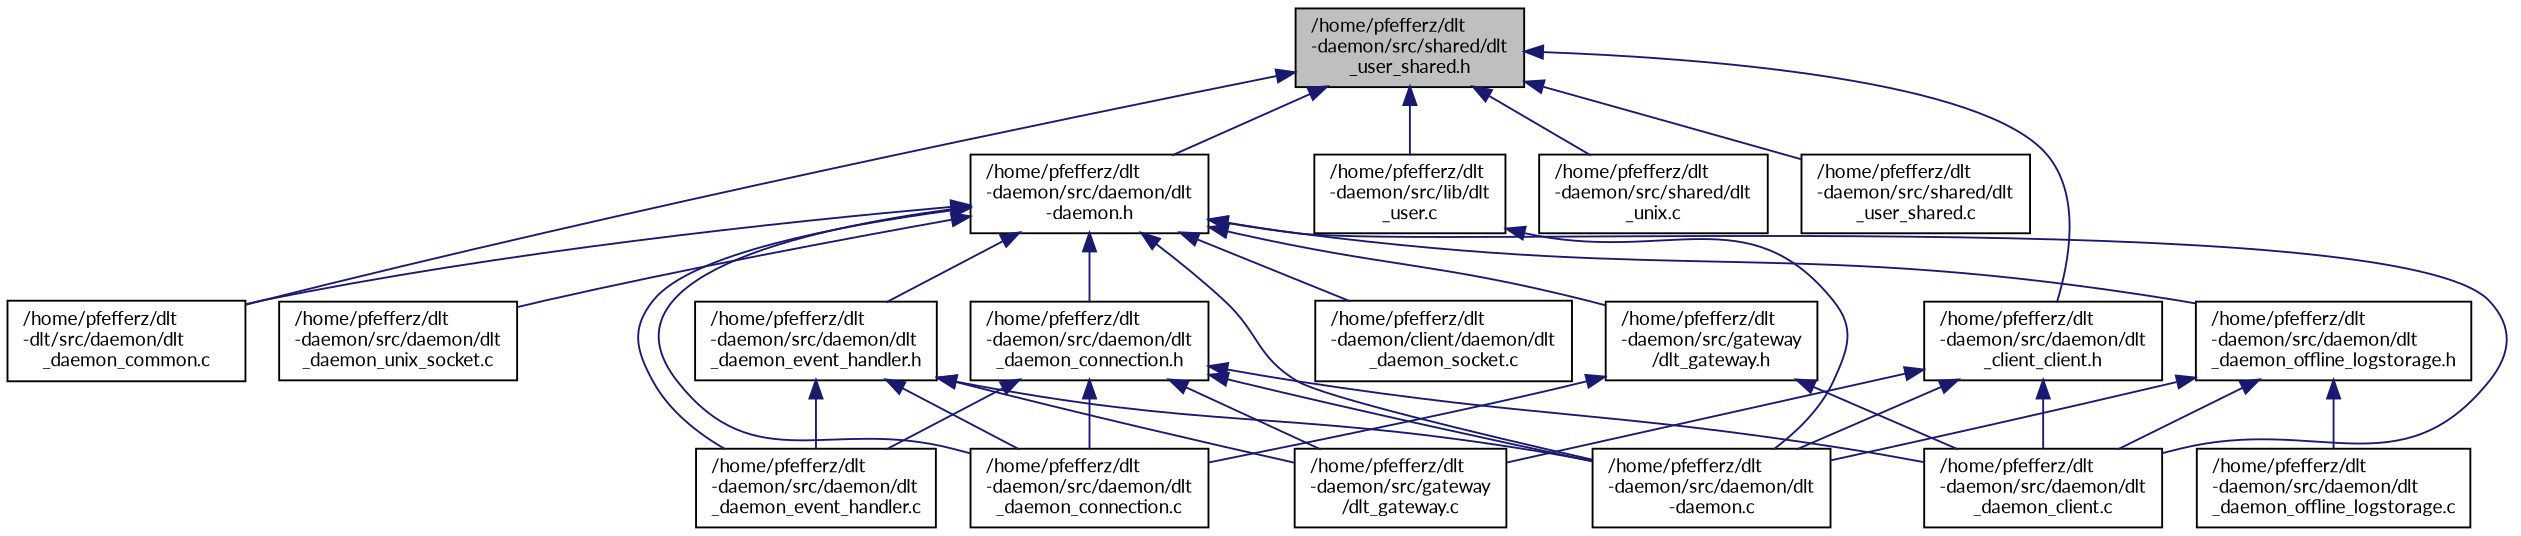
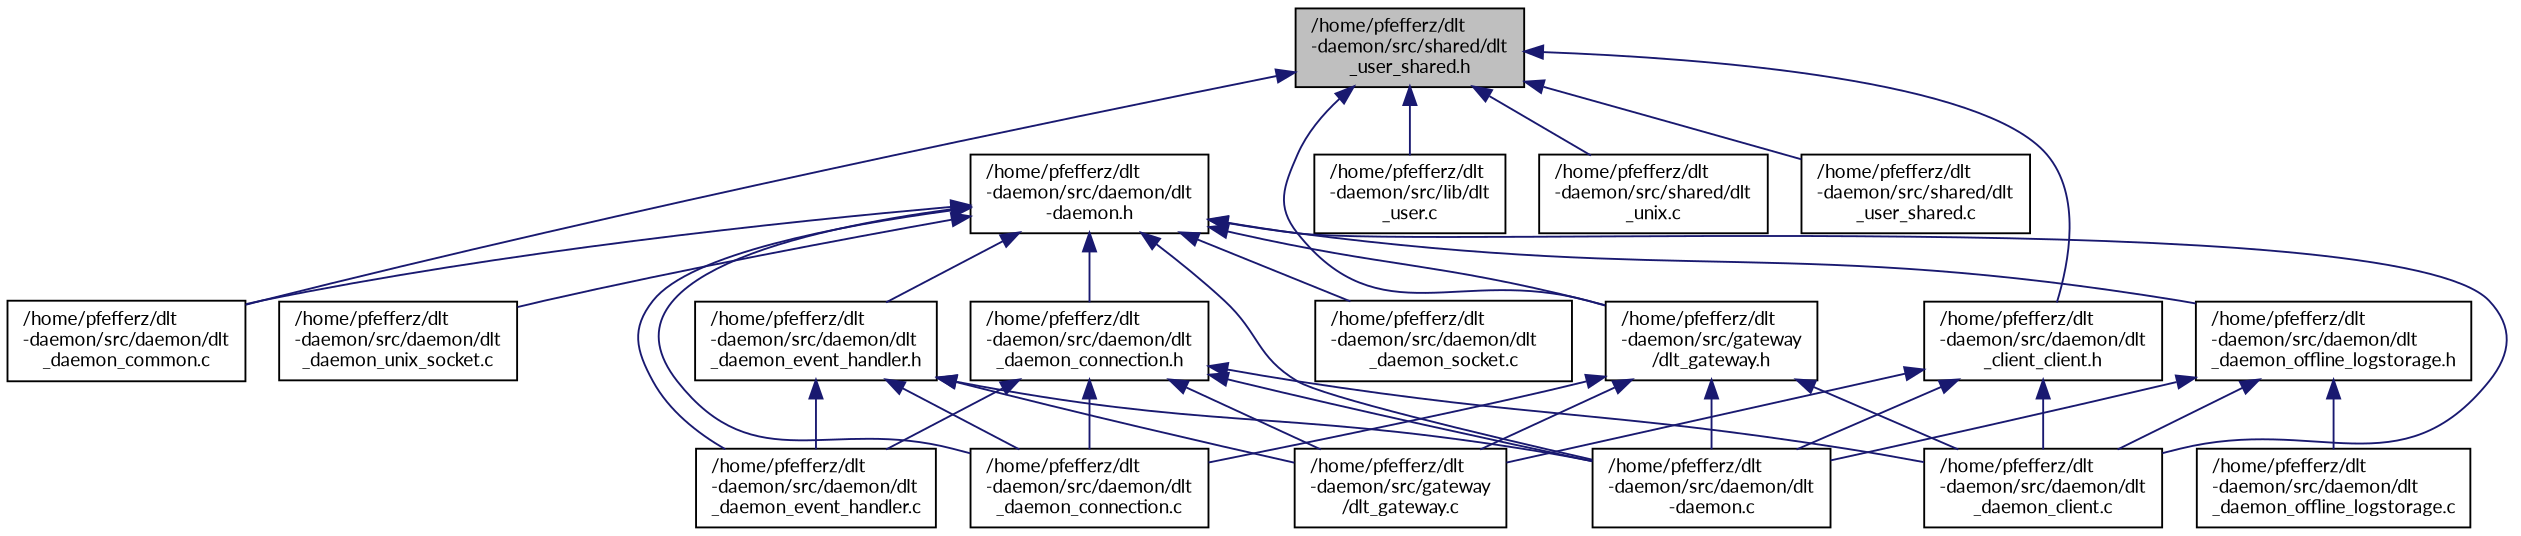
(1241, 125) -> (1366, 284)
(1764, 249) -> (1712, 424)
(126, 341) -> (126, 341)
(1444, 341) -> (1444, 341)
none -> (1537, 423)
